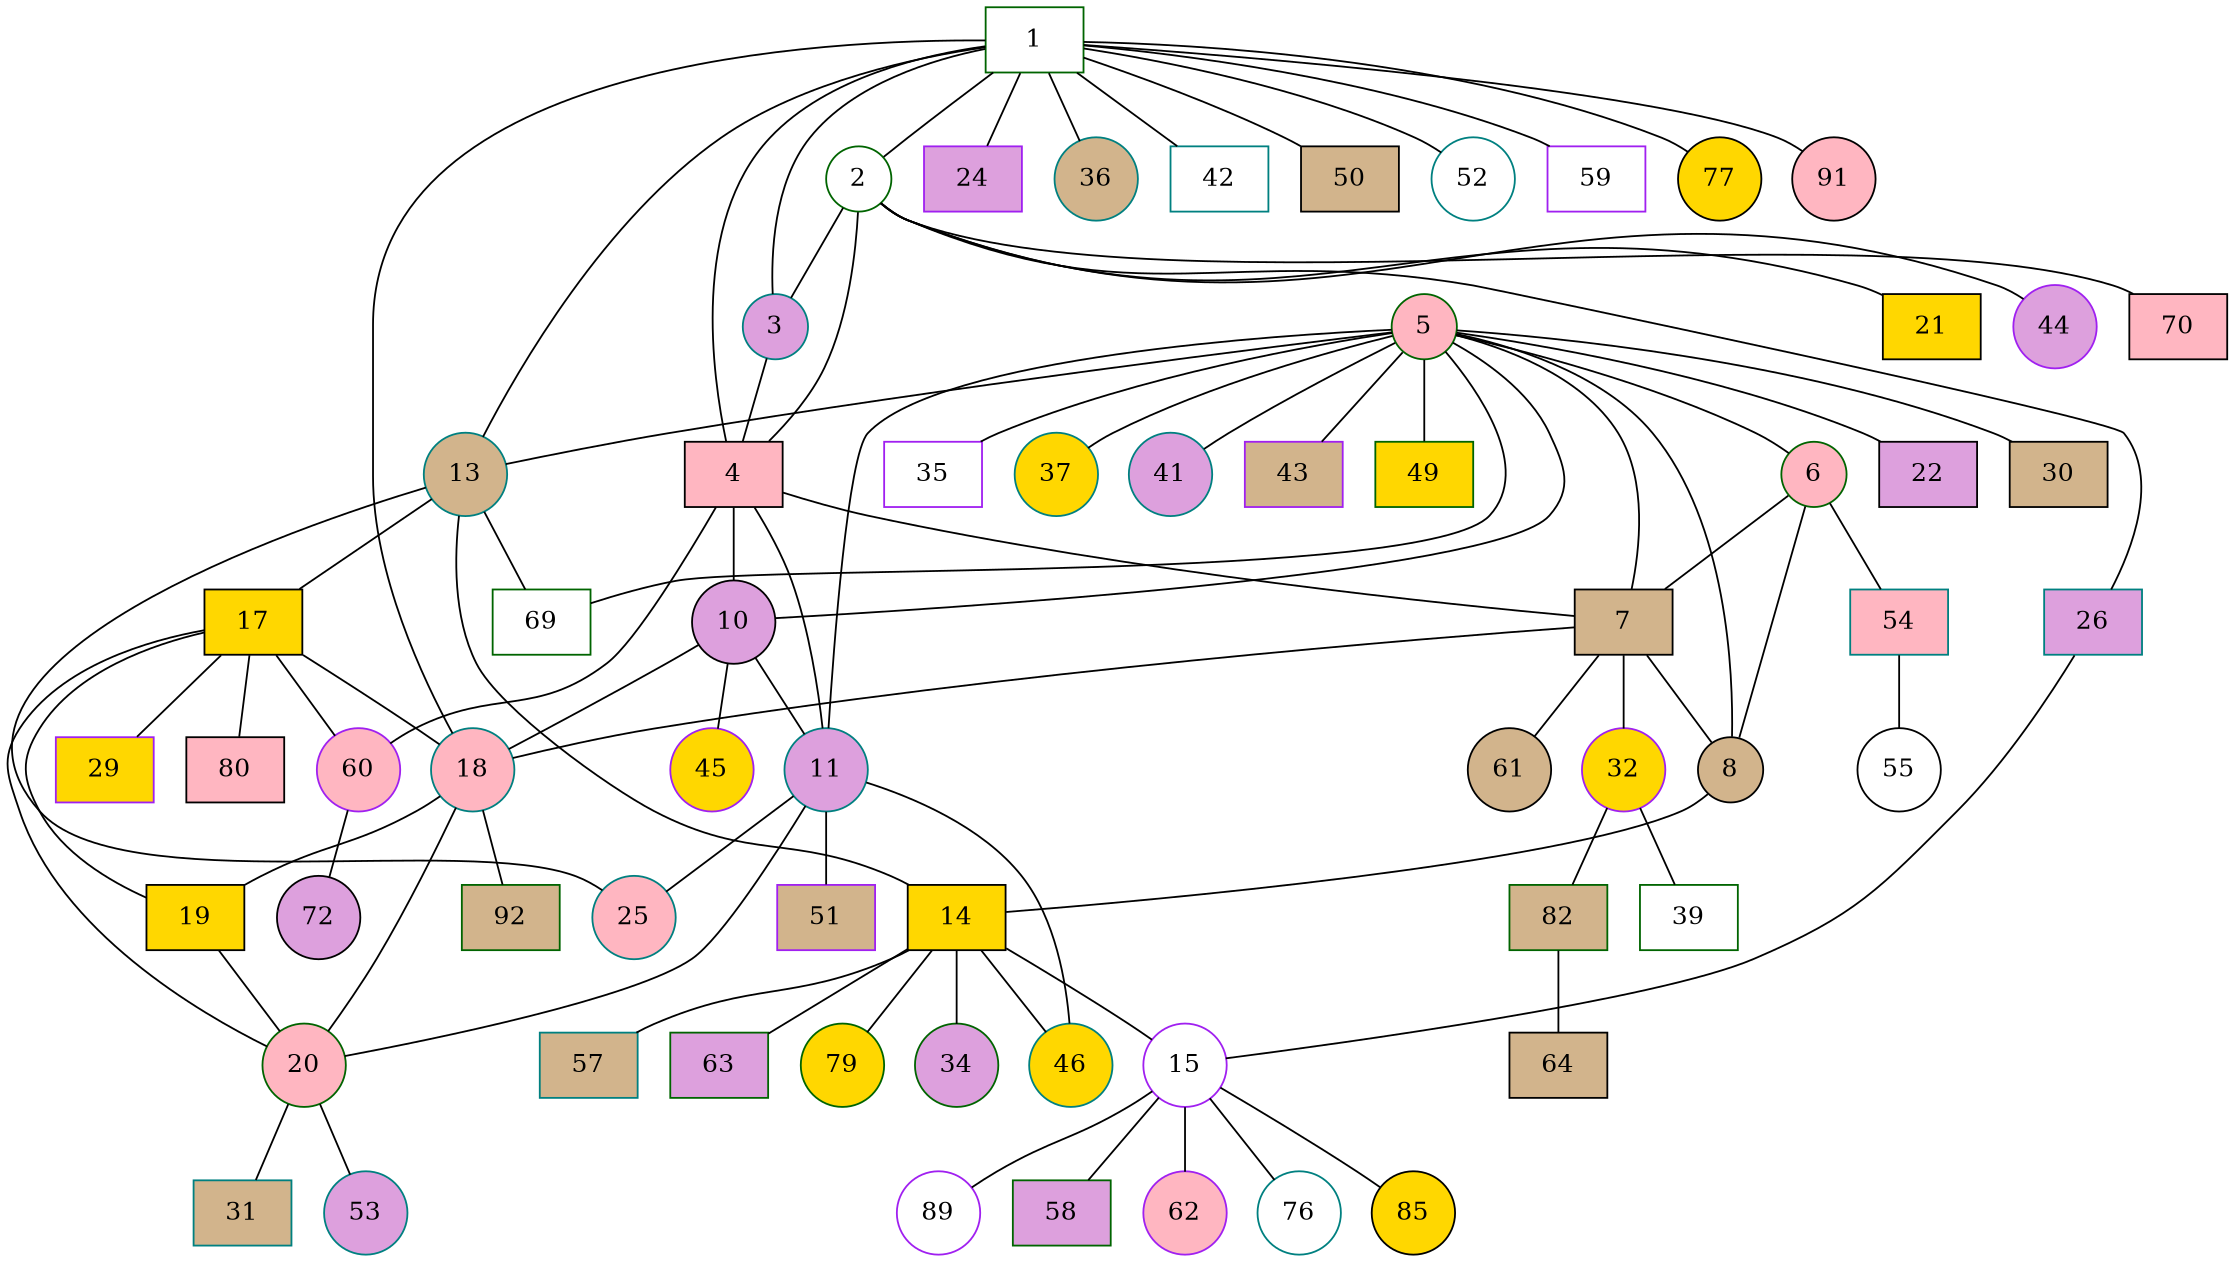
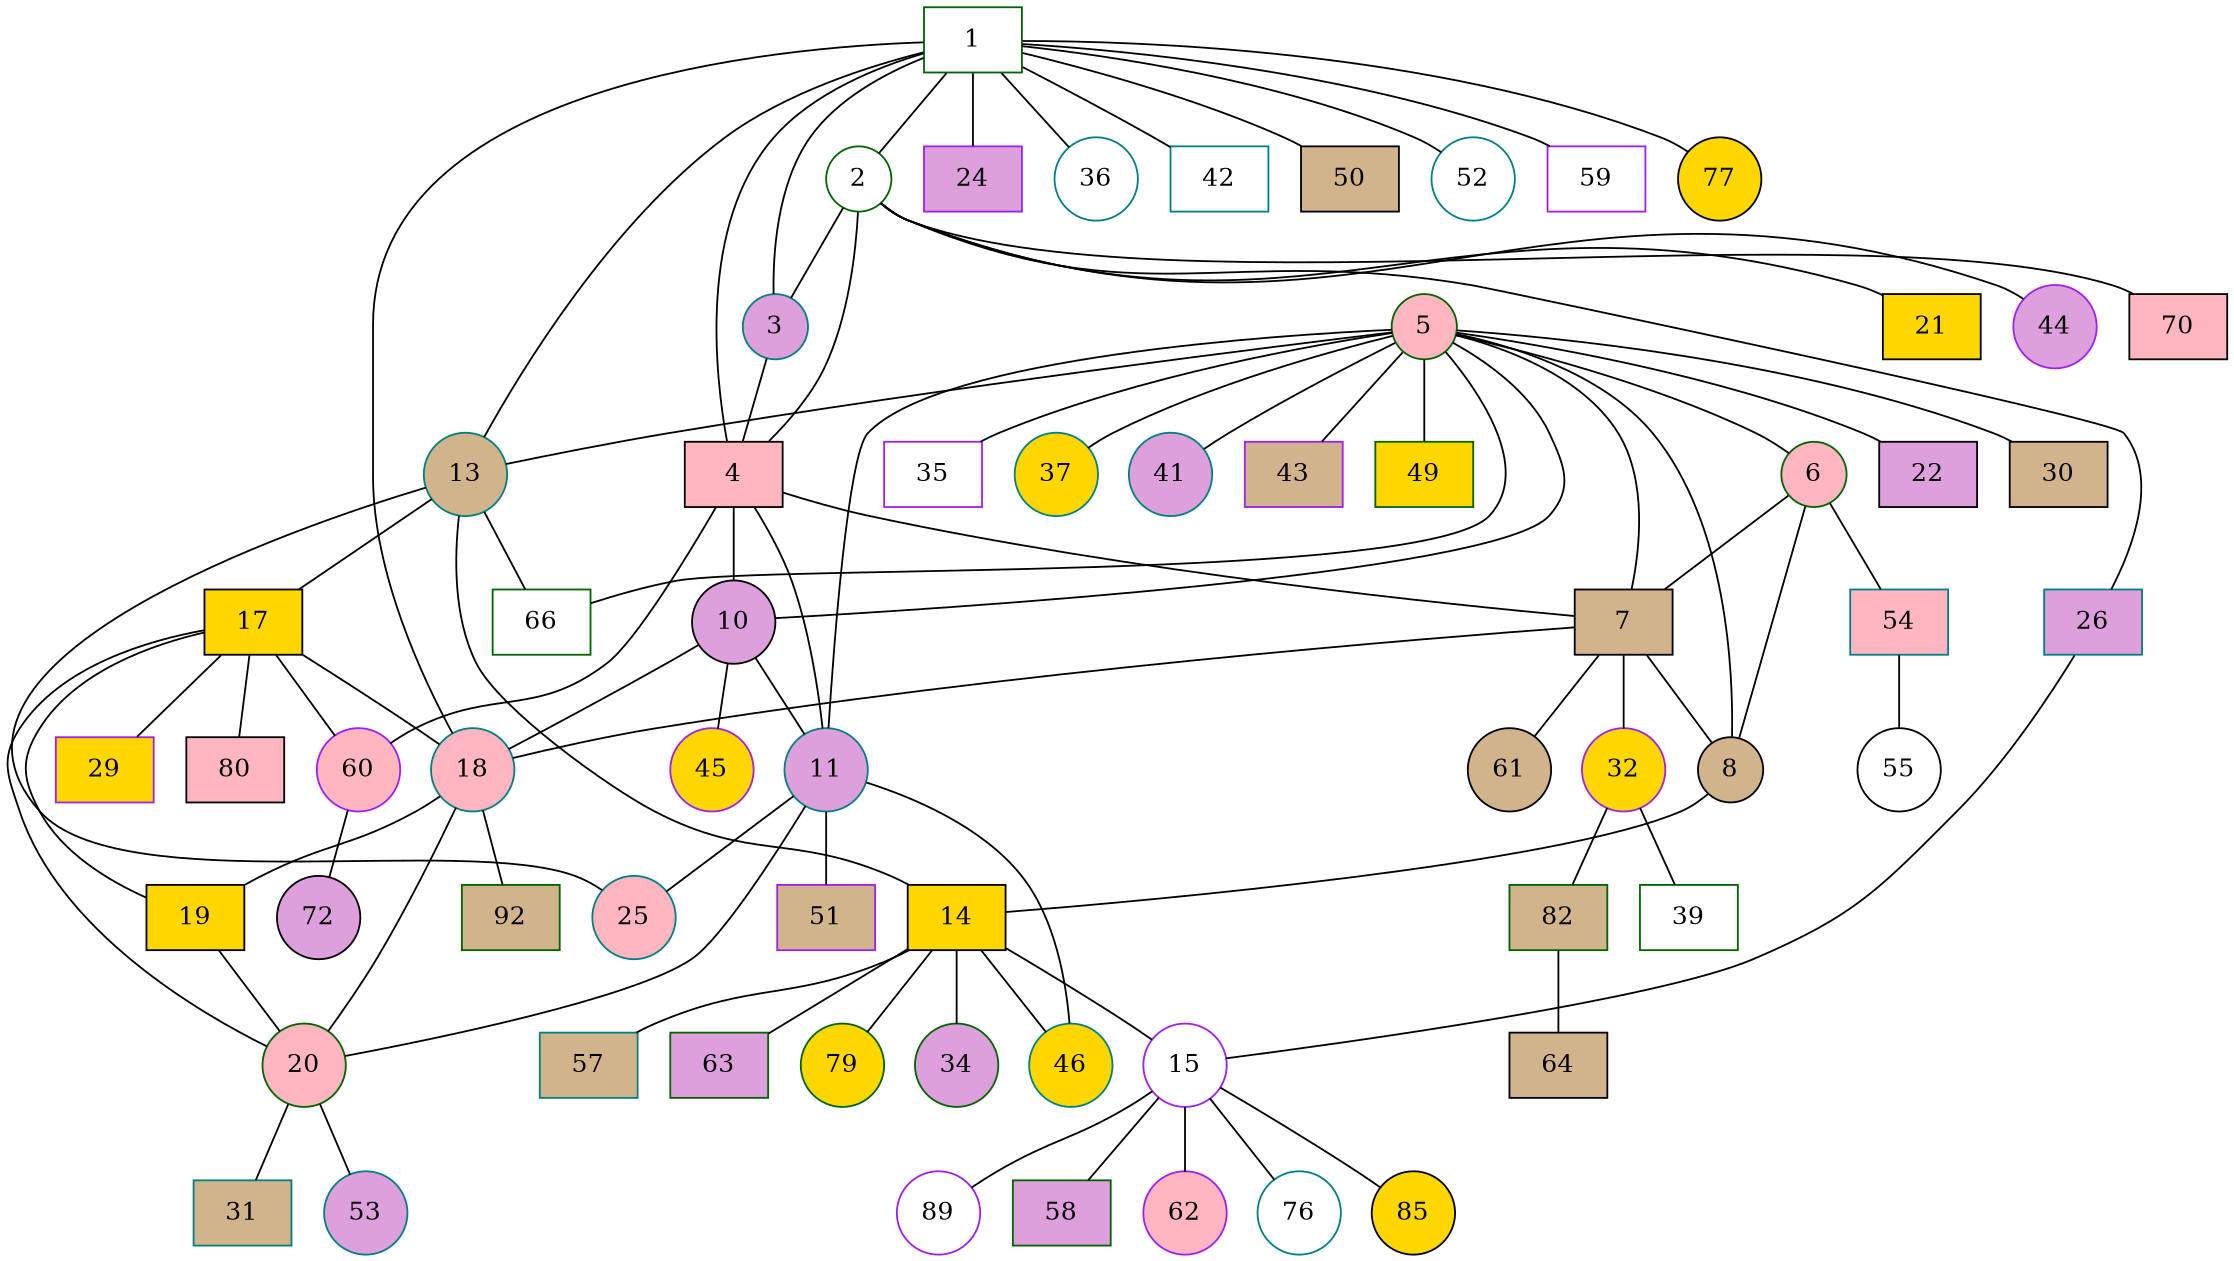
(1096, 179) -> (1096, 179)
(1834, 179) -> none
(542, 622) -> (542, 622)
